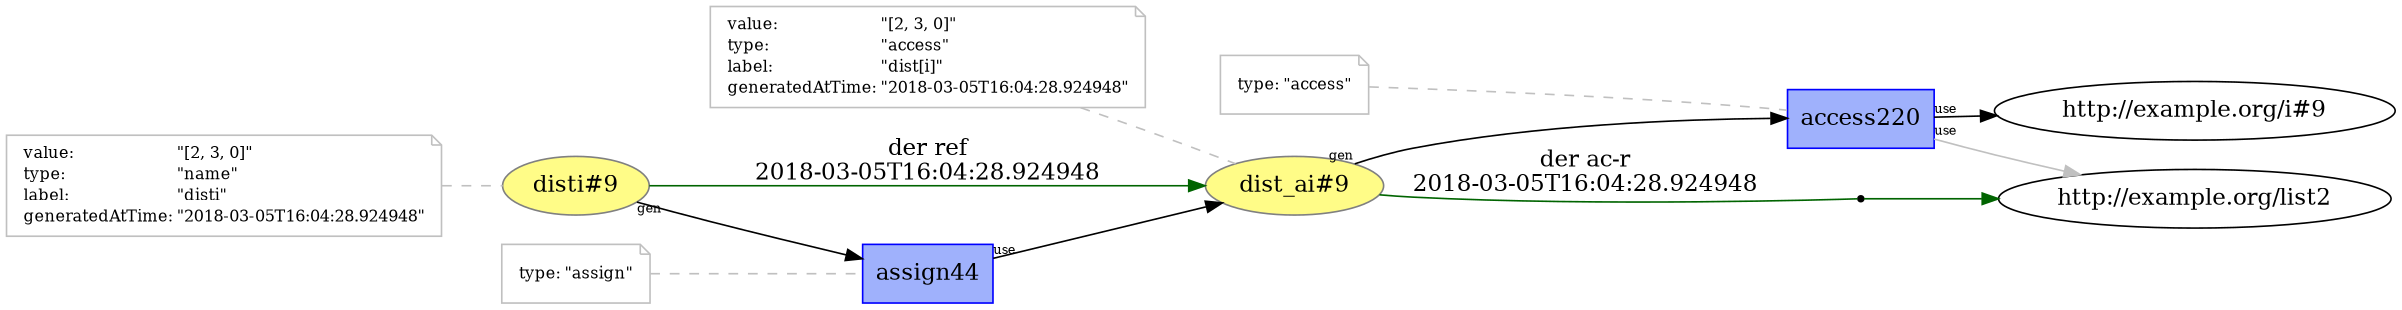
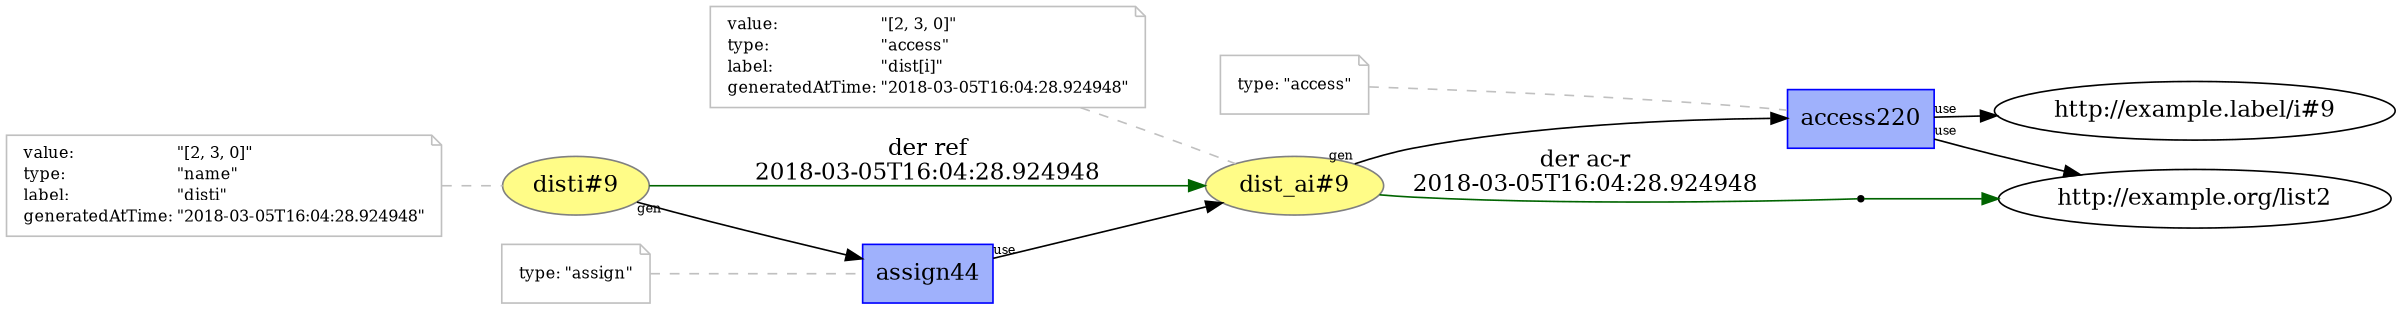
(2195, 111) -> (2195, 111)
(1999, 156) -> (1999, 156)
